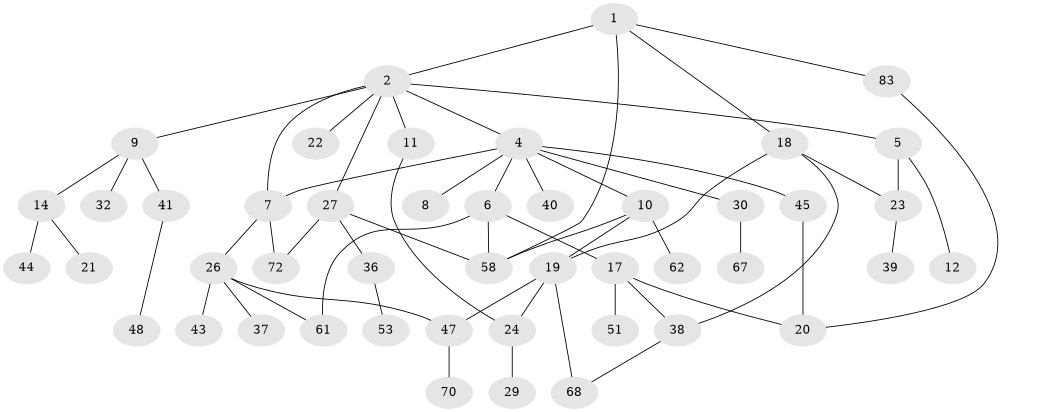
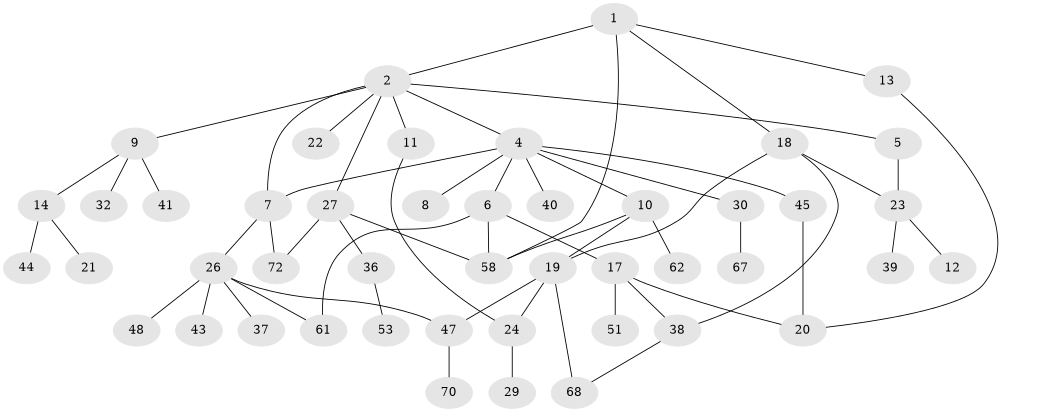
(887, 81) -> (887, 81)
(935, 203) -> (925, 237)
(151, 268) -> (175, 299)
